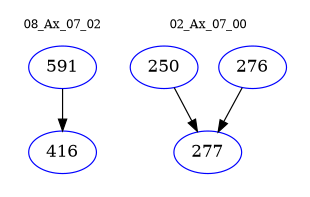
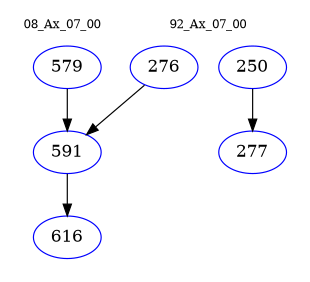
(63, 25) -> (63, 25)
(208, 25) -> (208, 25)
none -> (67, 67)
(233, 104) -> (129, 99)
(63, 152) -> (67, 237)
